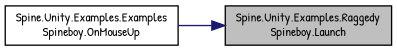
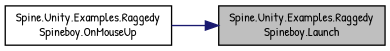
(92, 26) -> (88, 26)
